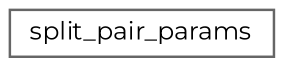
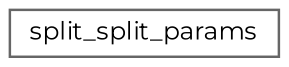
(142, 33) -> (144, 33)
